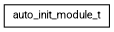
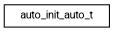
(57, 16) -> (57, 16)
